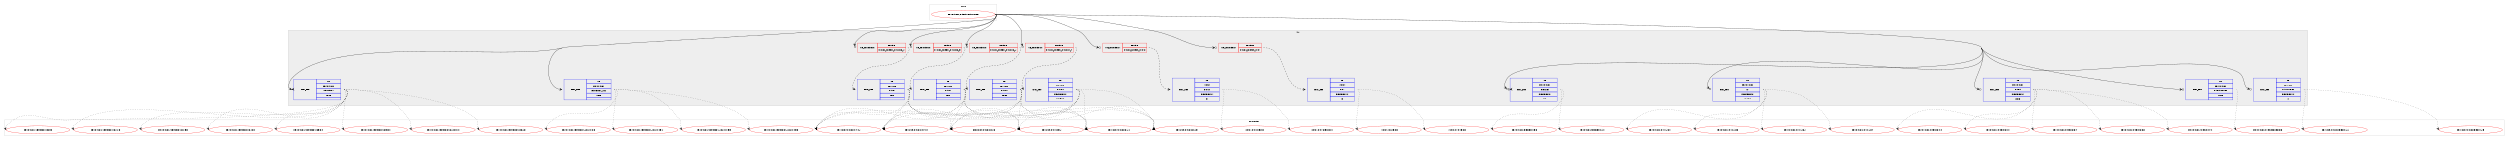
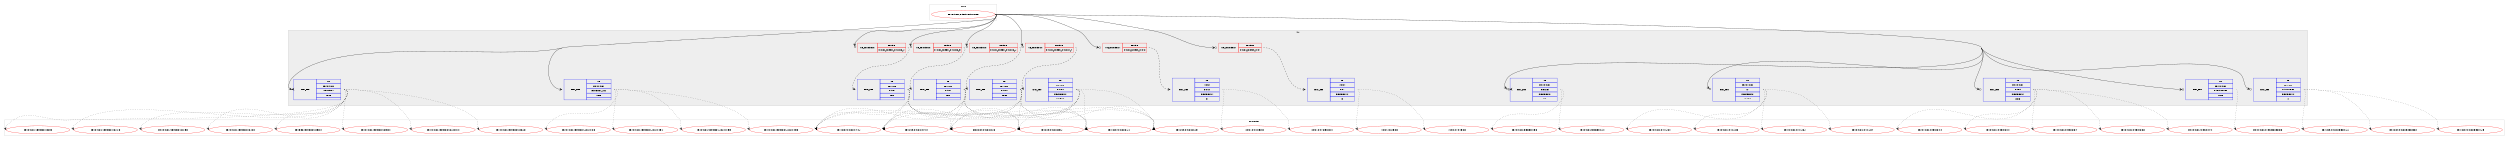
(308, 130) -> (308, 130)
(1052, 130) -> (1052, 130)
none -> (2403, 130)
